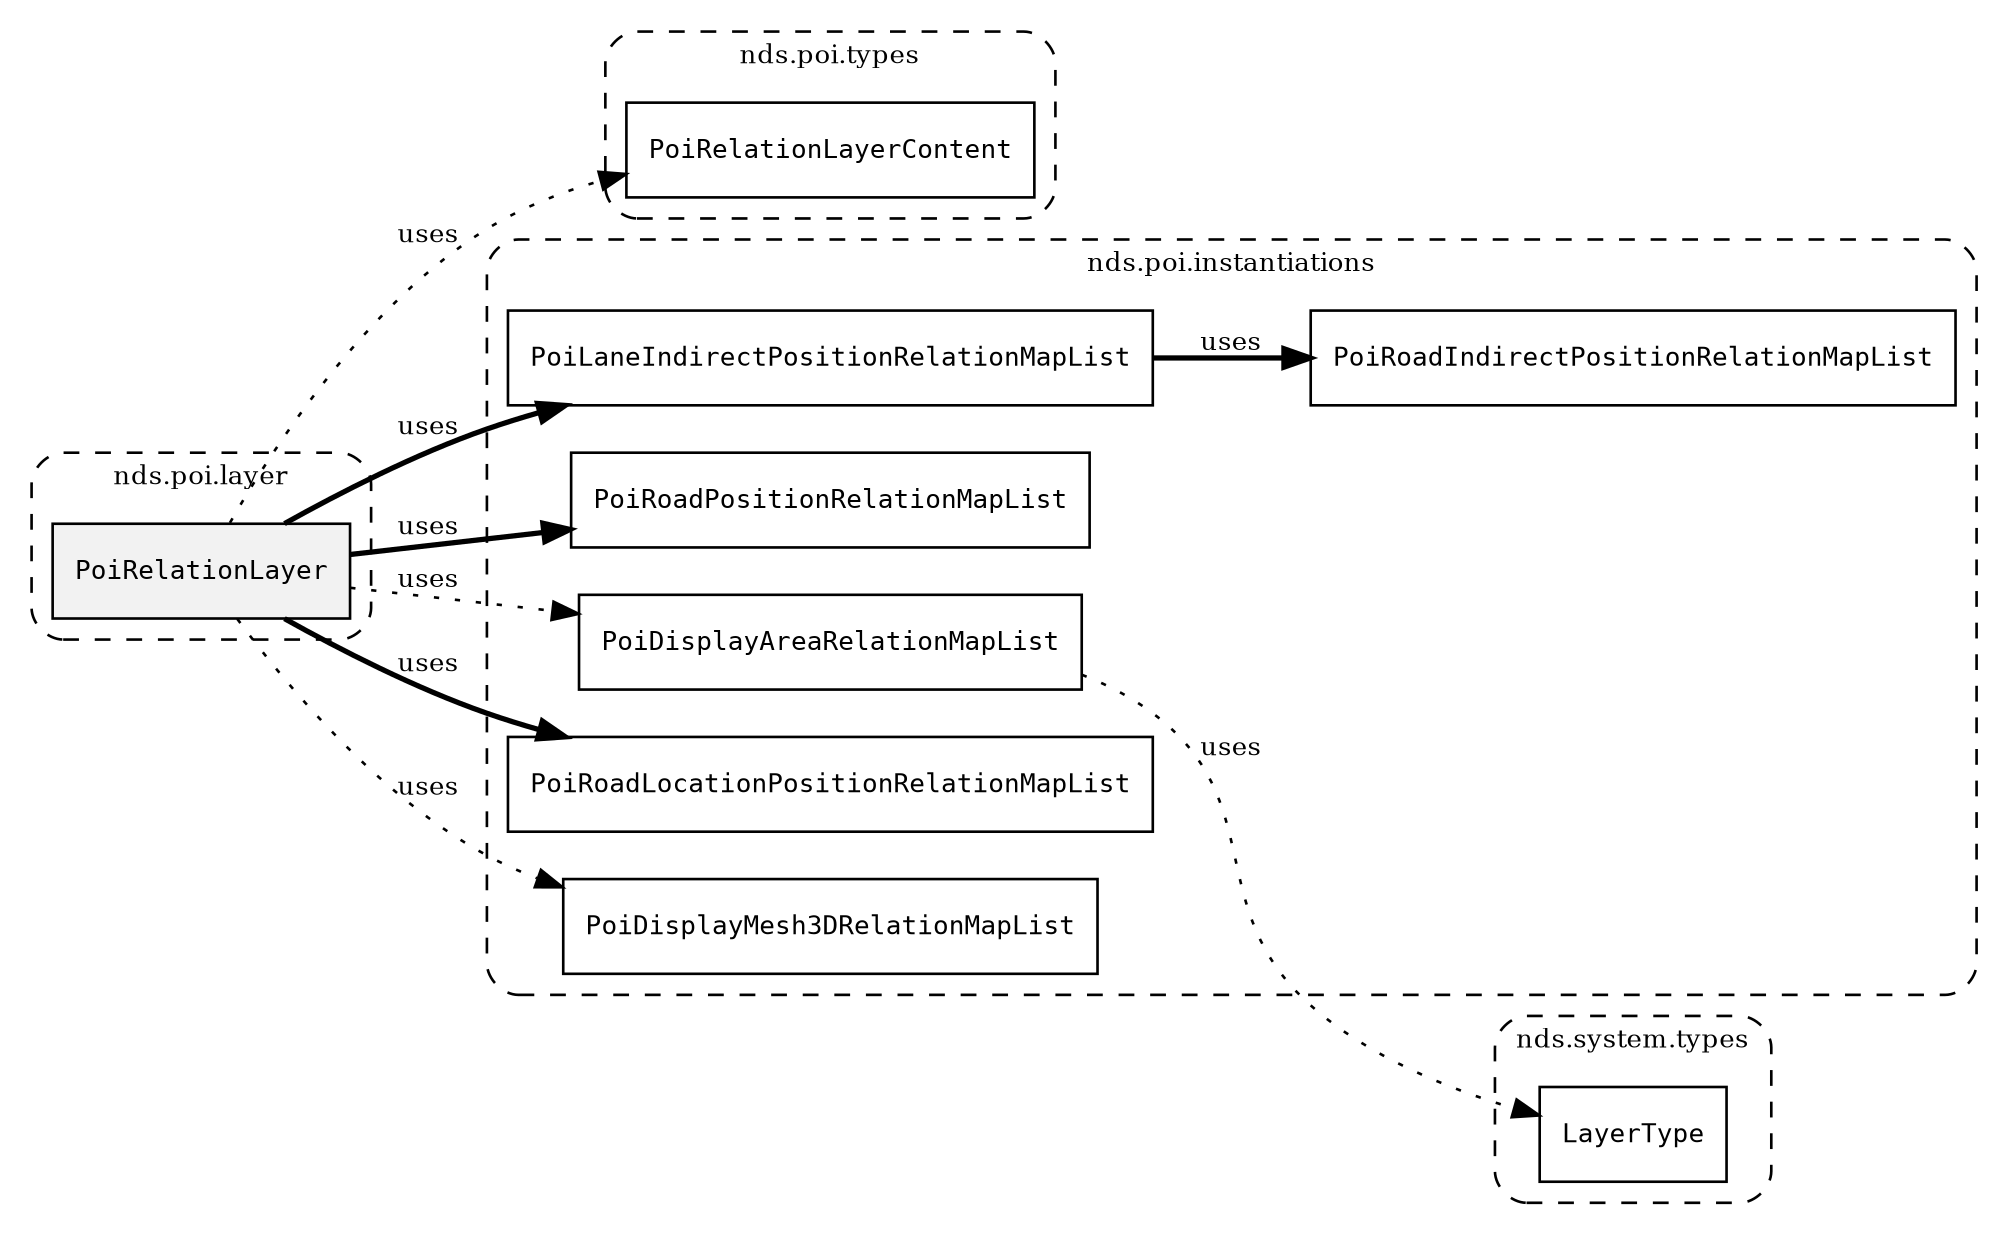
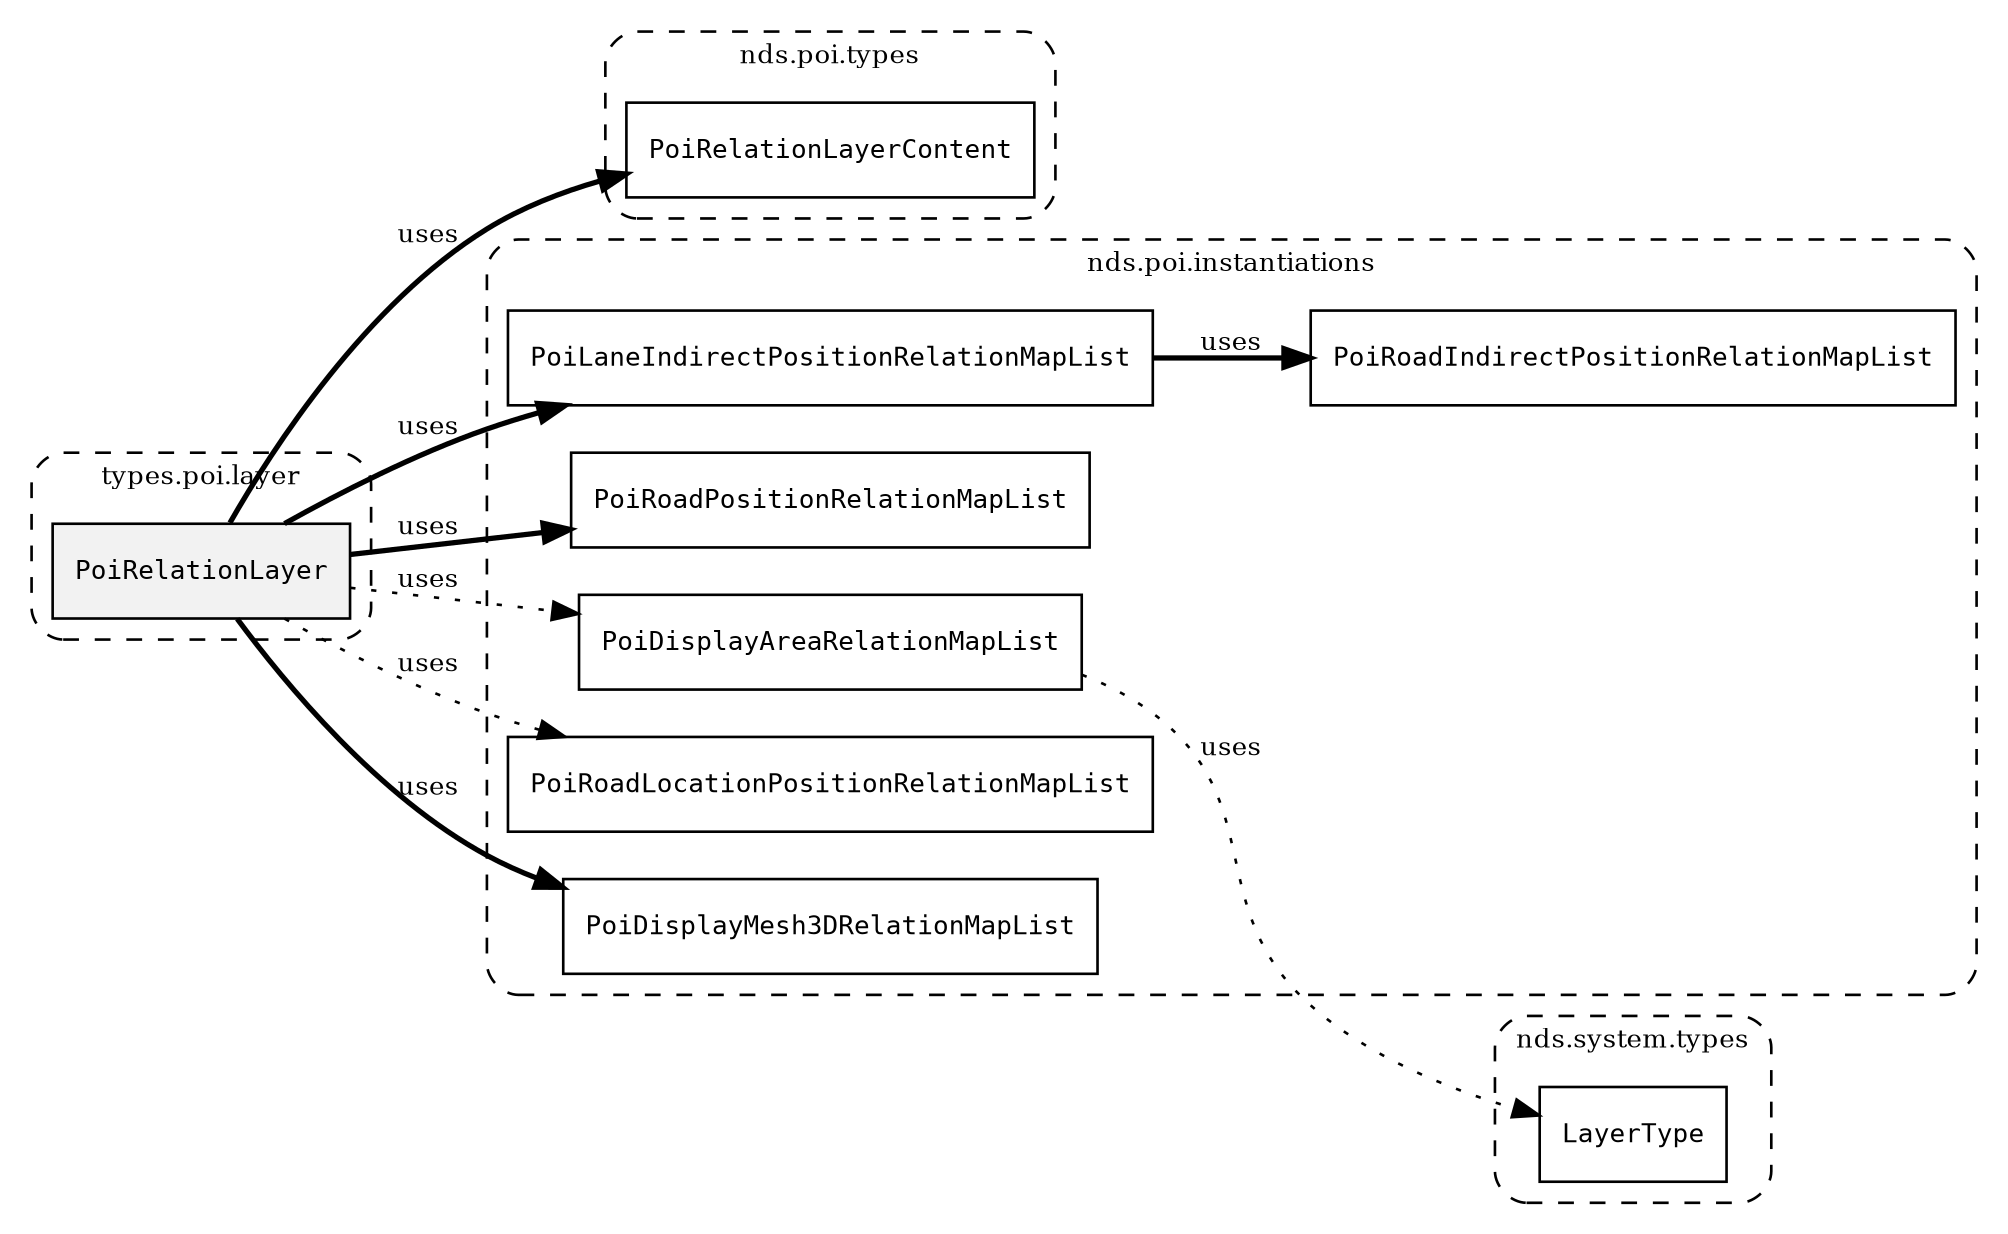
(383, 315) -> (383, 315)
(201, 478) -> (201, 478)
(409, 682) -> (409, 682)
(370, 769) -> (370, 769)
